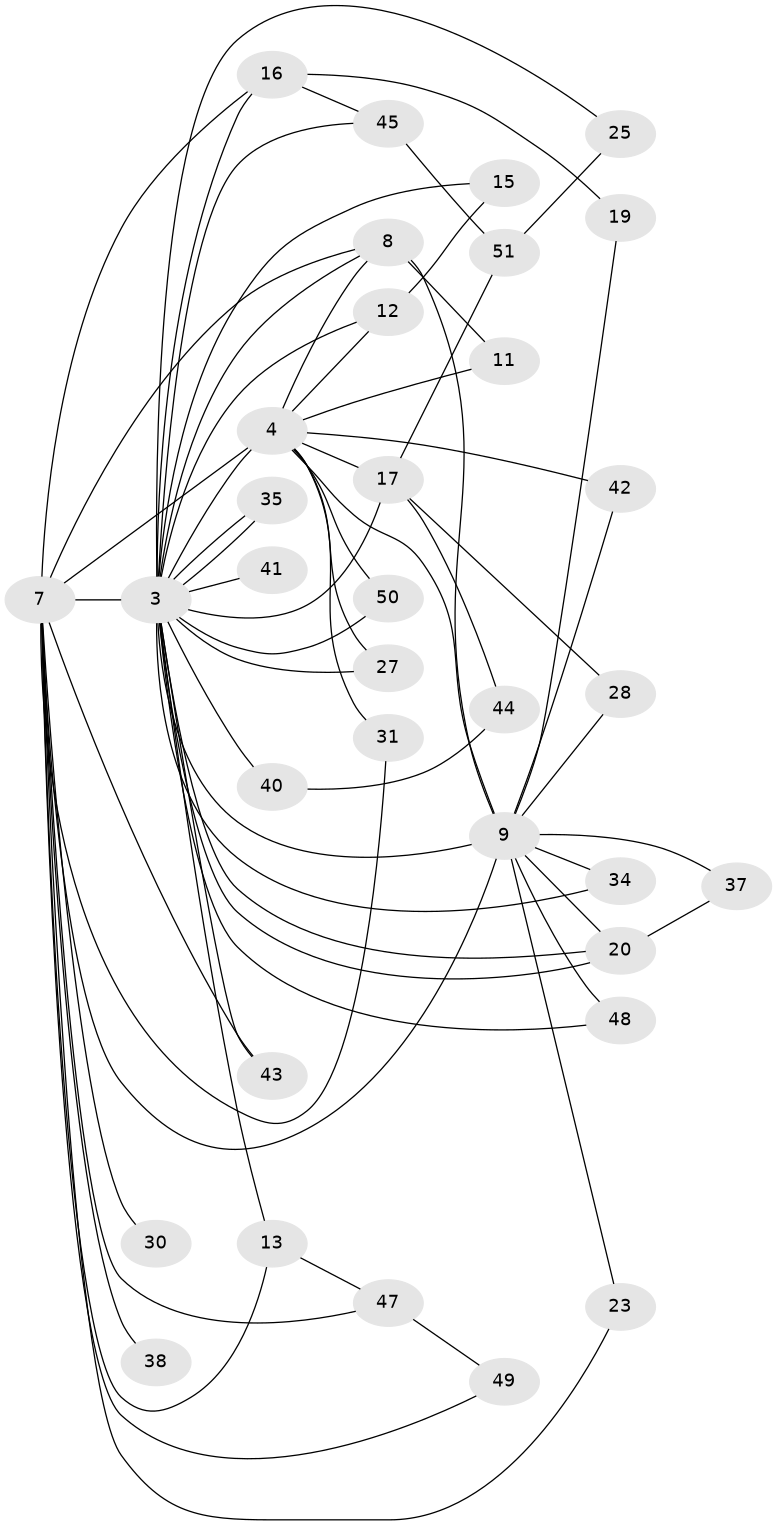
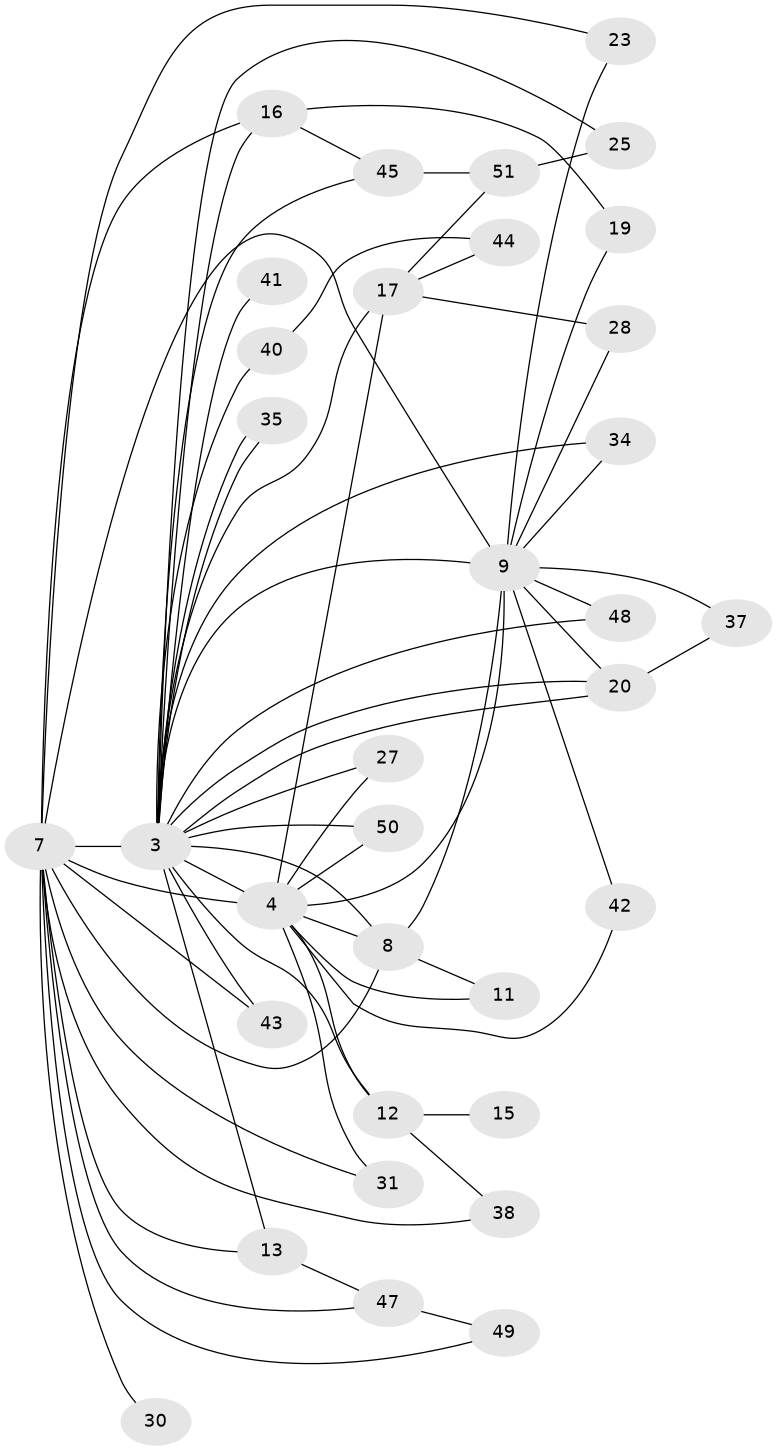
(220, 334) -> none
none -> (447, 1165)
